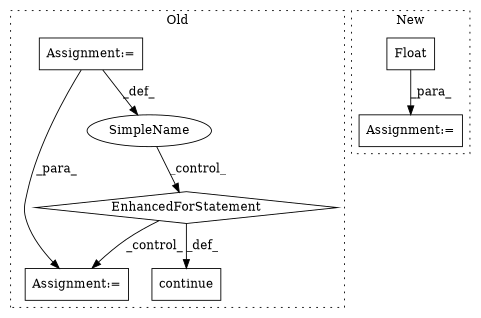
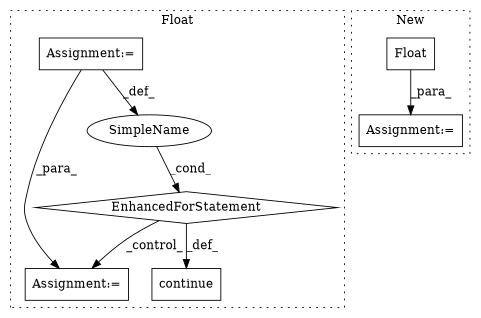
(178, 21) -> (178, 21)
(198, 169) -> (191, 169)
